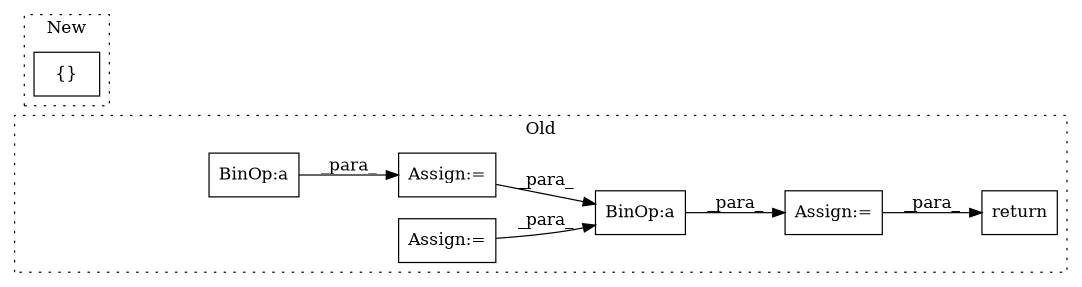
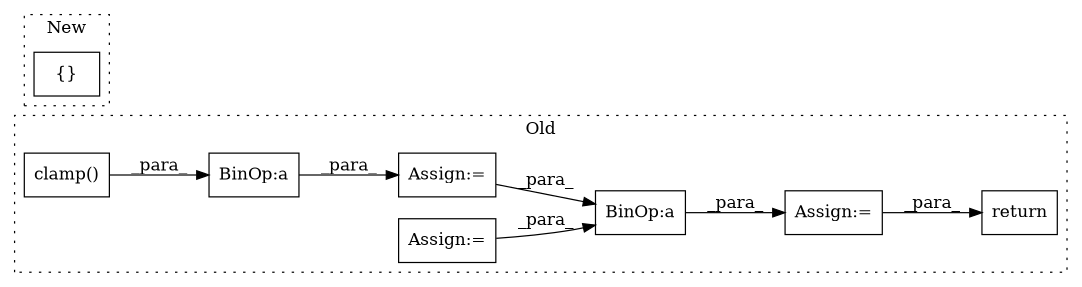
none -> (67, 175)
